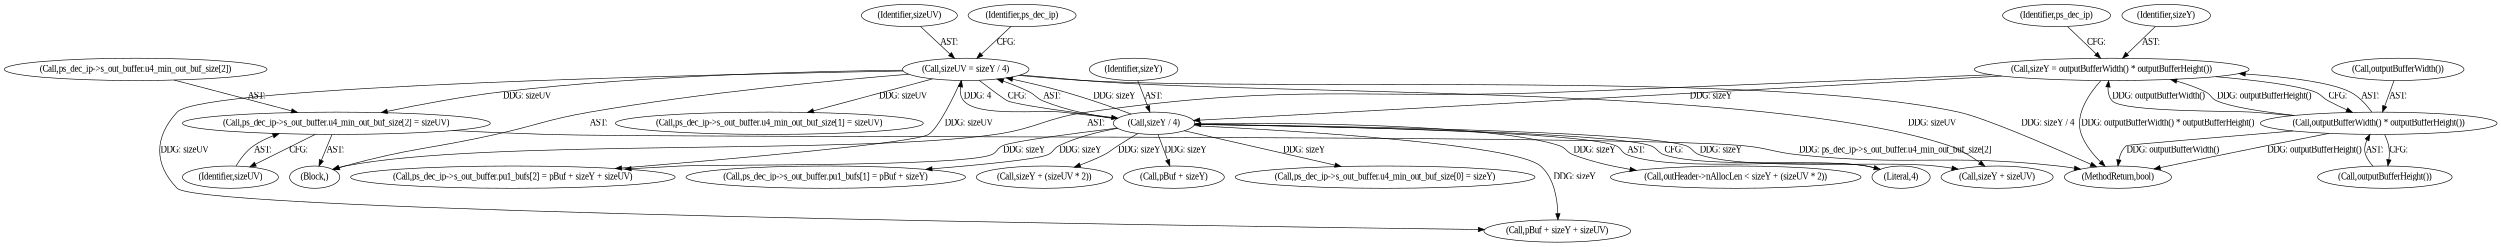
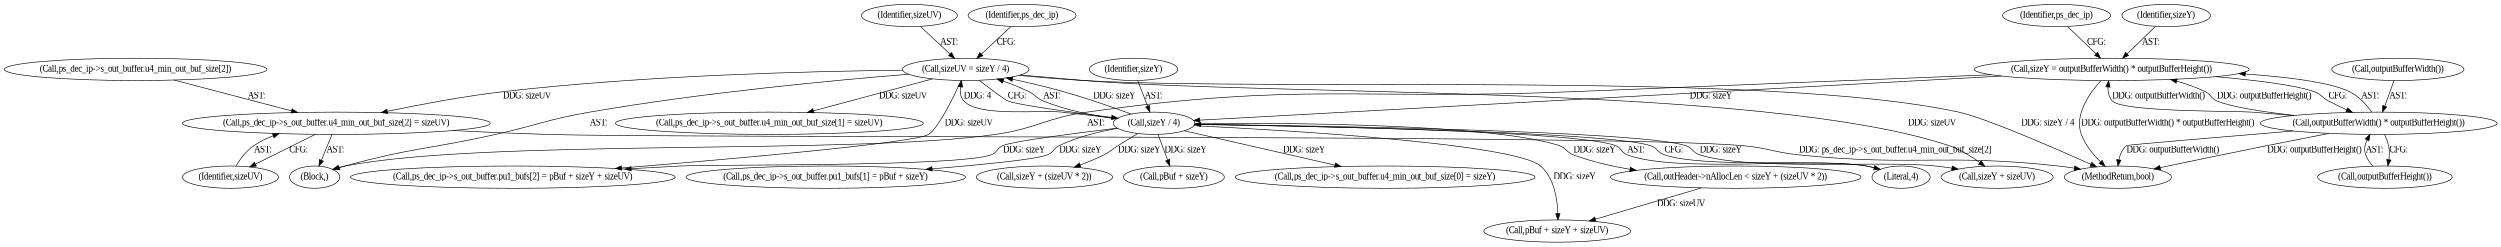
(420, 207) -> (1648, 204)
